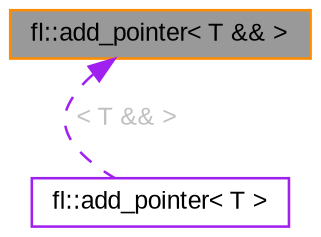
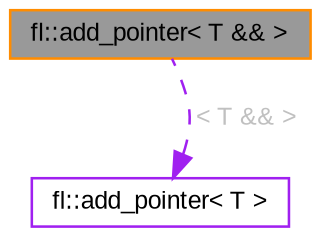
(67, 132) -> (189, 105)
